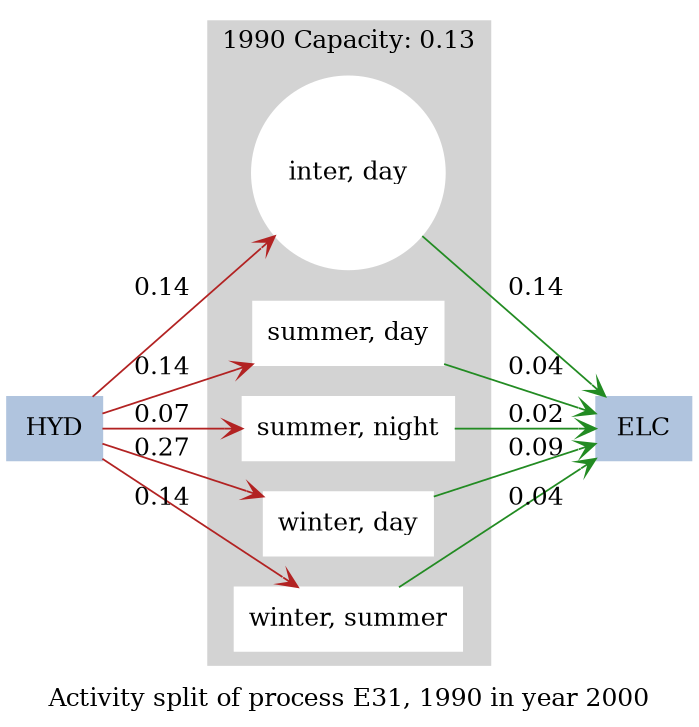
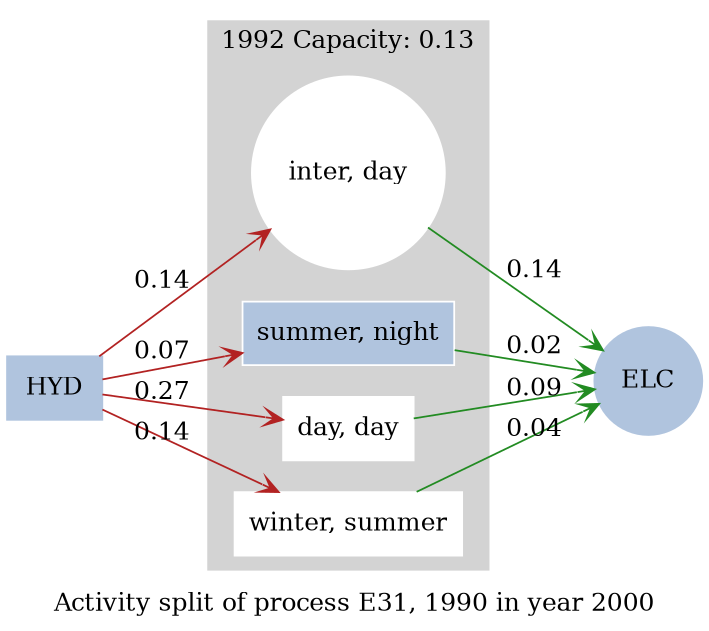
(349, 41) -> (348, 41)
(348, 333) -> none
(348, 429) -> (348, 333)
(644, 429) -> (648, 381)
(348, 524) -> (348, 429)
